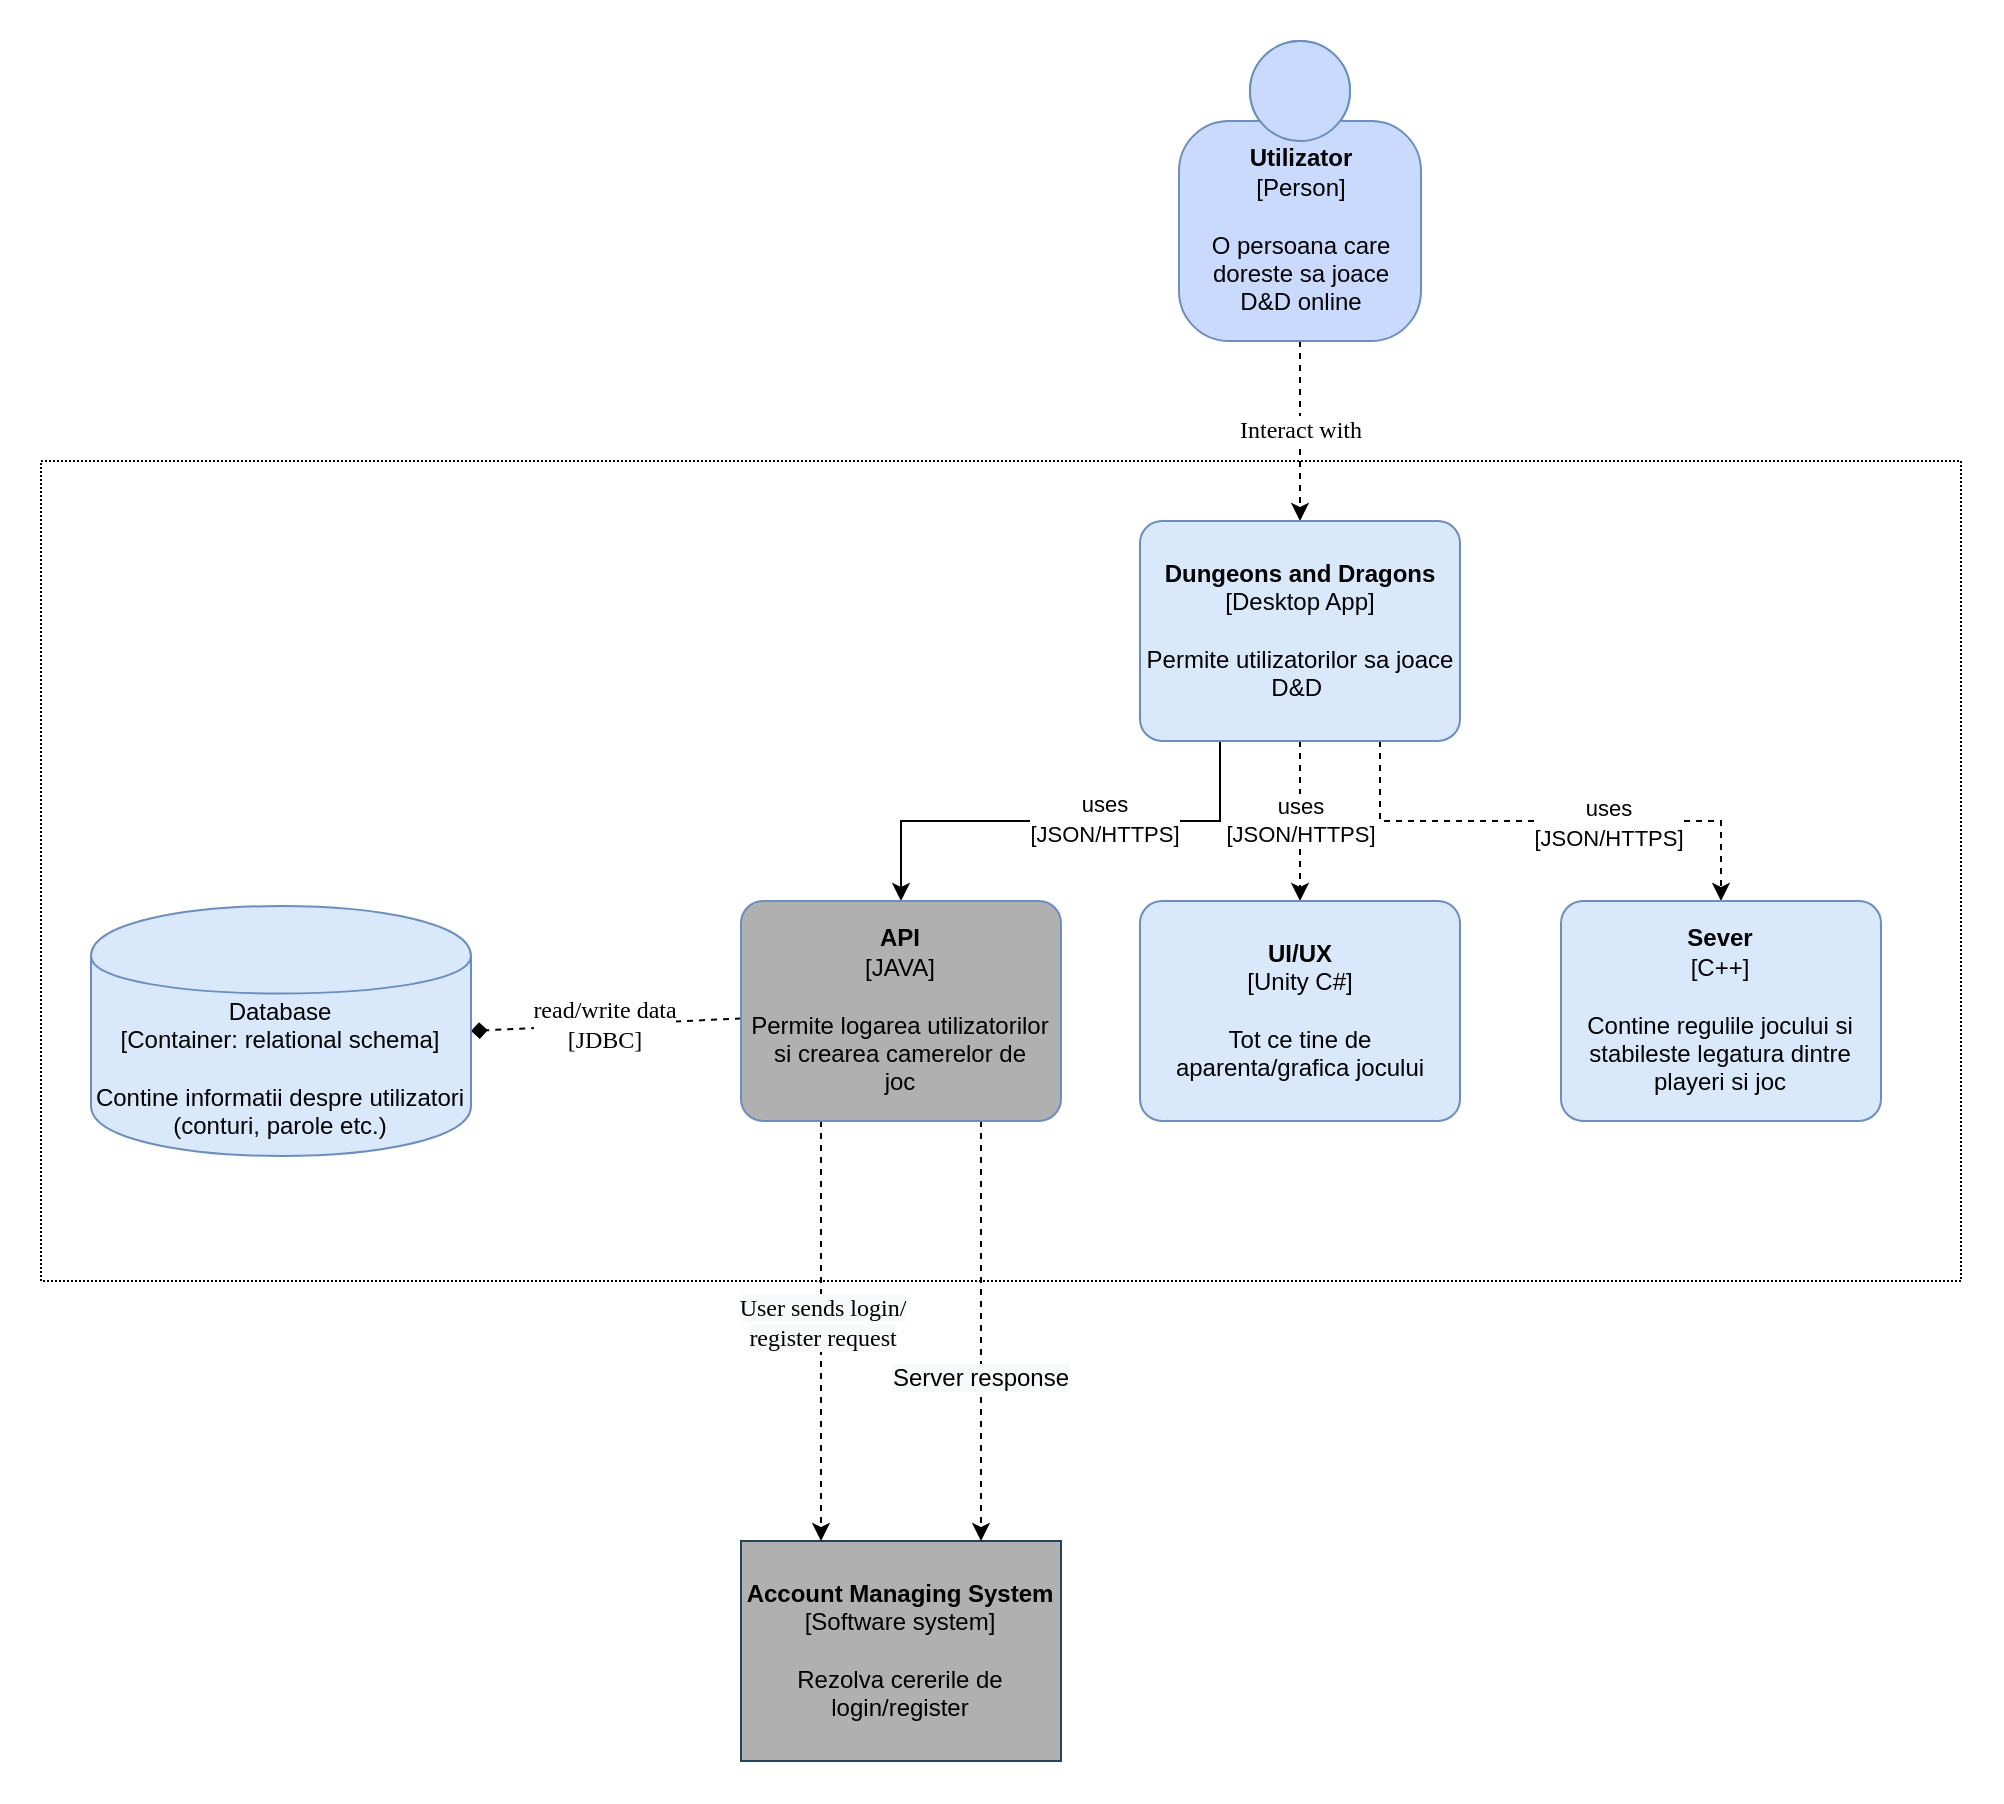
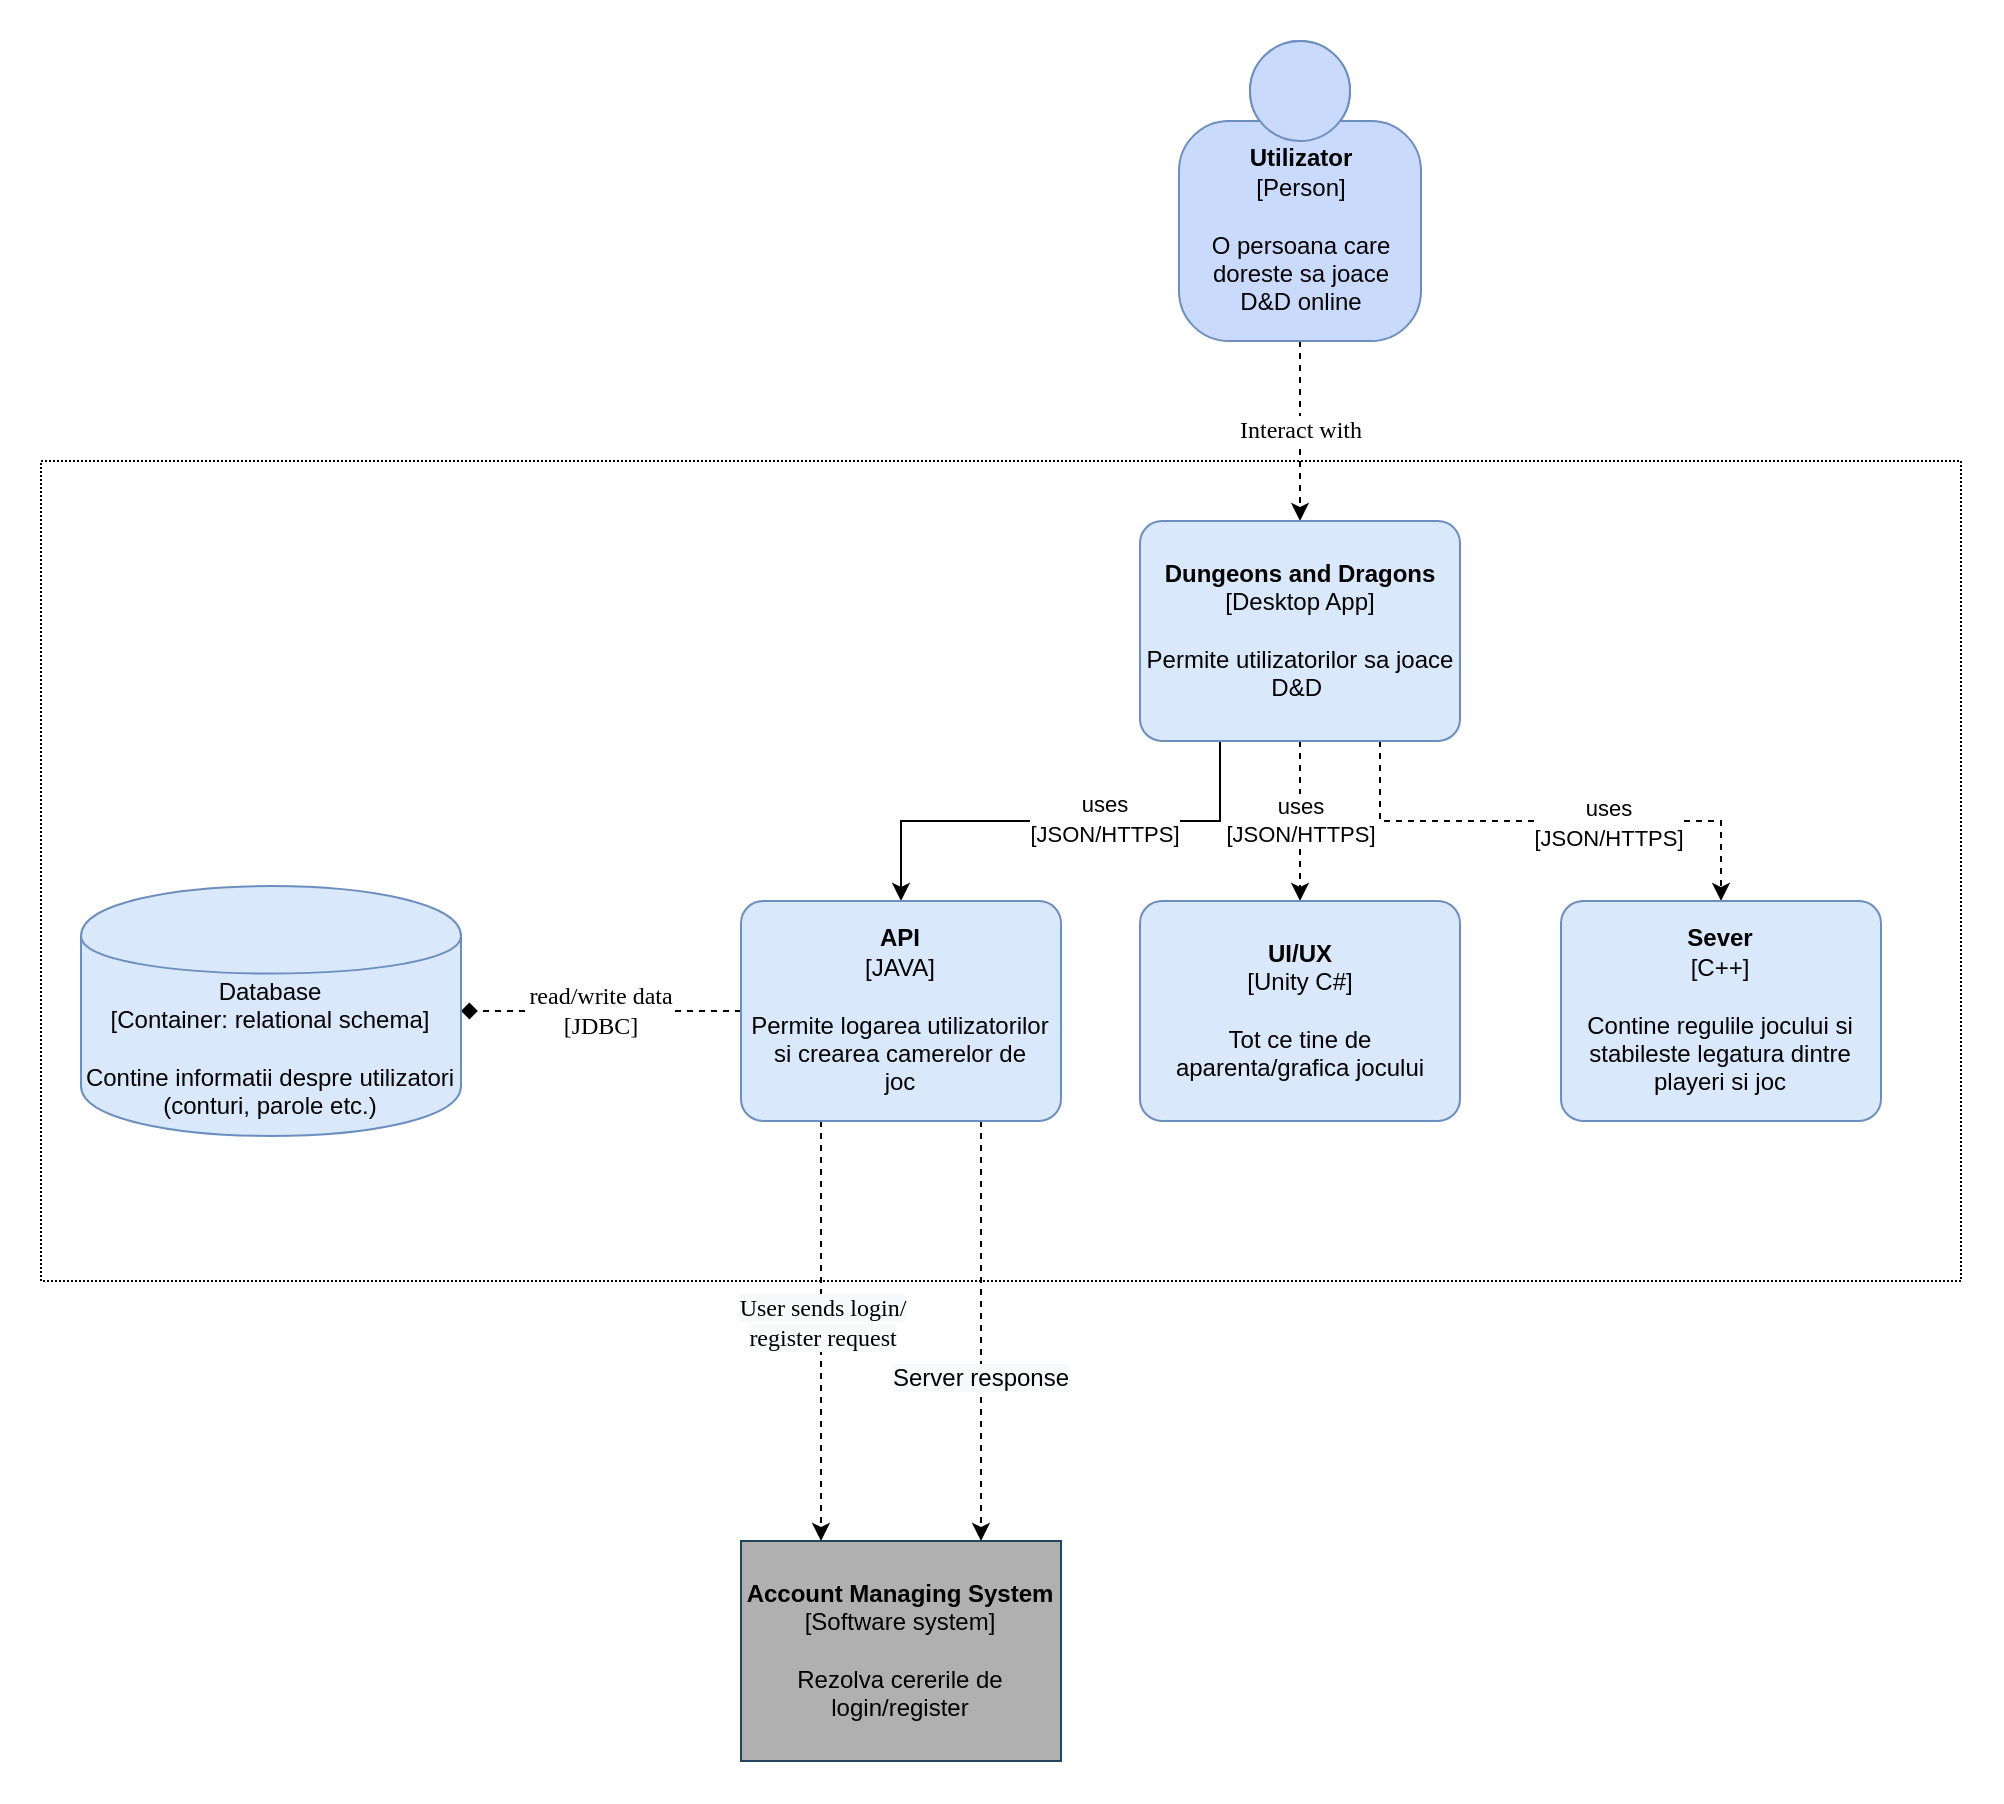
(901, 1011) -> (901, 1011)
(281, 1031) -> (271, 1011)
